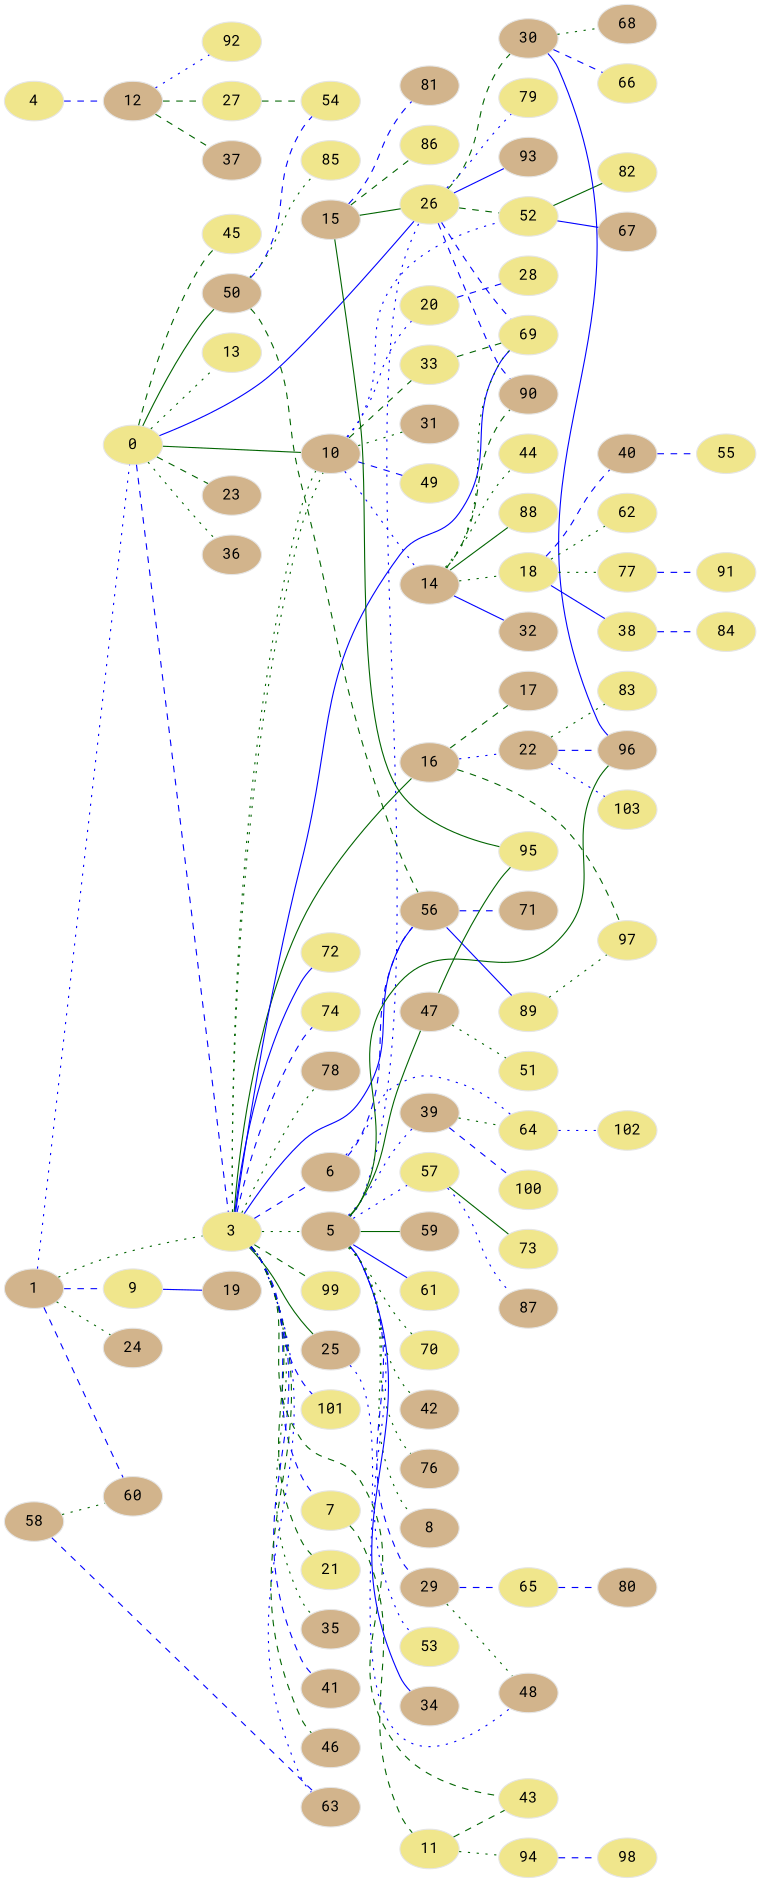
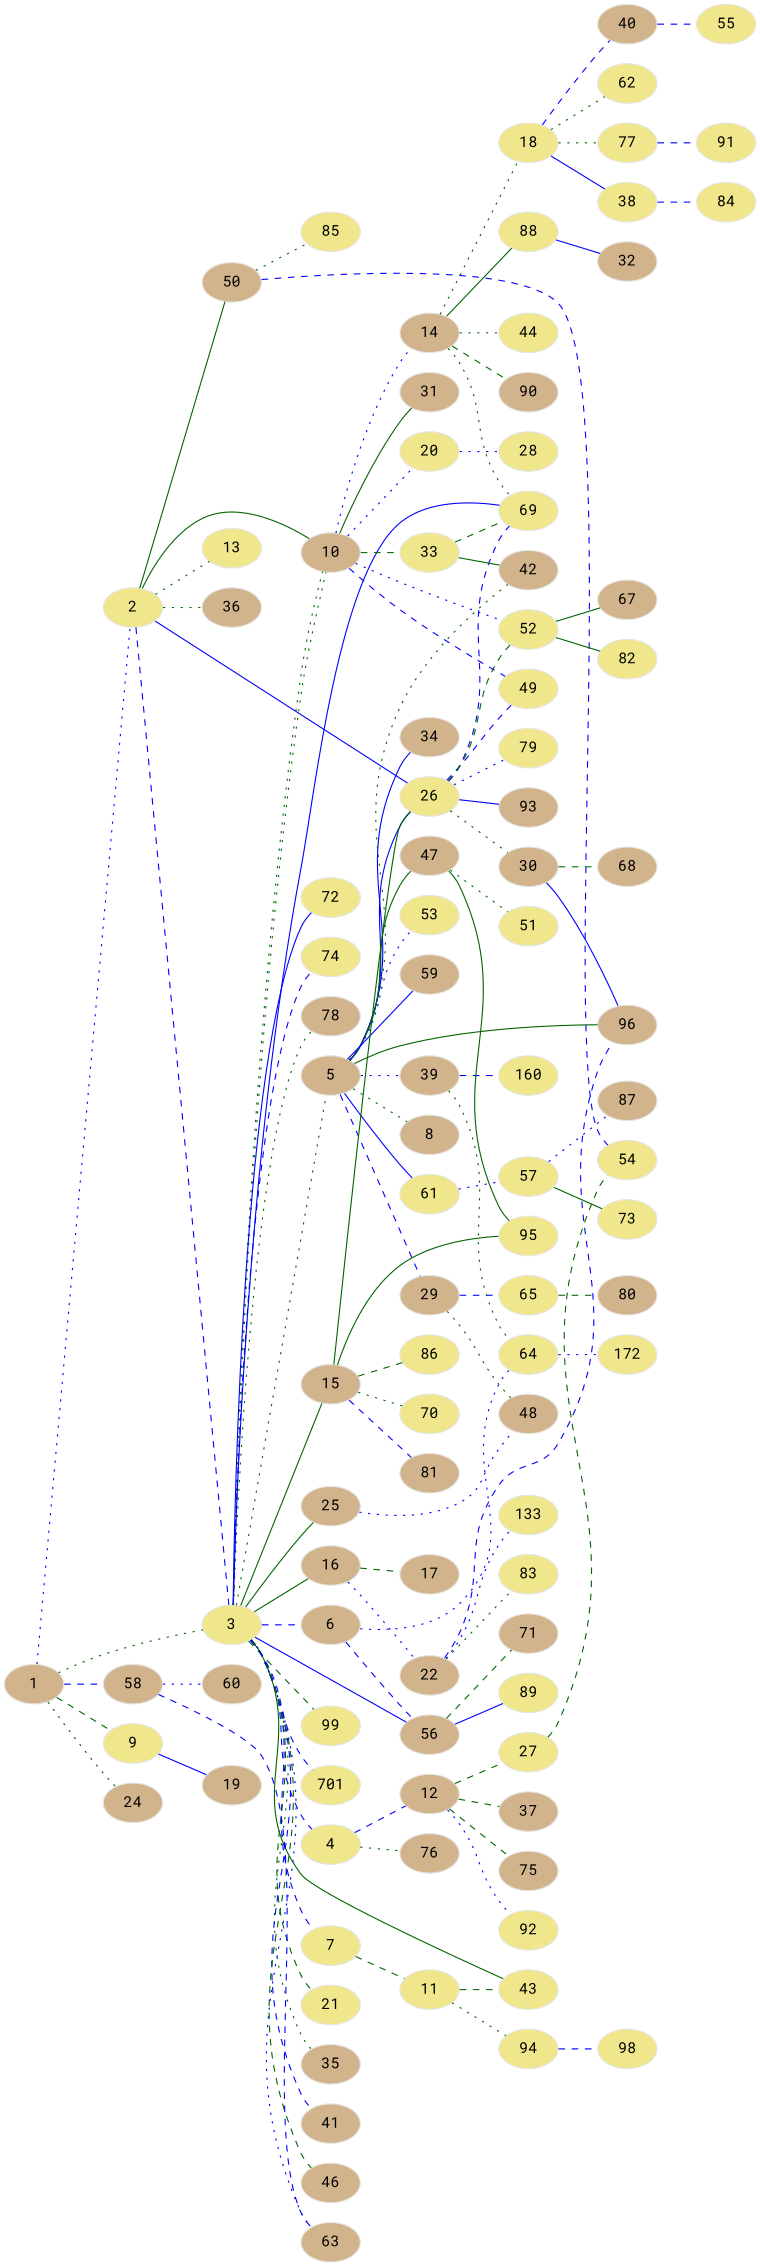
(578, 31) -> (578, 867)
(627, 83) -> none
(479, 121) -> (479, 832)
(578, 224) -> (578, 615)
(232, 234) -> none
(478, 291) -> (478, 452)
(471, 303) -> (479, 743)
(380, 439) -> (371, 468)
(133, 445) -> (133, 608)
(232, 495) -> none
none -> (479, 561)
(329, 601) -> none
(479, 608) -> (578, 247)
(394, 721) -> (380, 936)
(627, 810) -> (528, 1515)
(471, 911) -> (479, 1684)
(627, 940) -> none
(627, 1130) -> (627, 1355)
(528, 1190) -> (528, 1076)
(380, 1202) -> (472, 1187)
(380, 1232) -> (380, 1025)
(84, 1289) -> (84, 1714)
(381, 1293) -> (380, 1399)
(380, 1350) -> (380, 1849)
(83, 1392) -> (84, 1684)
(331, 1410) -> (331, 1785)
(363, 1487) -> (303, 1876)
none -> (281, 1504)
(84, 1509) -> (183, 1684)
(578, 1587) -> (578, 1295)
none -> (281, 1735)
none -> (528, 1871)
